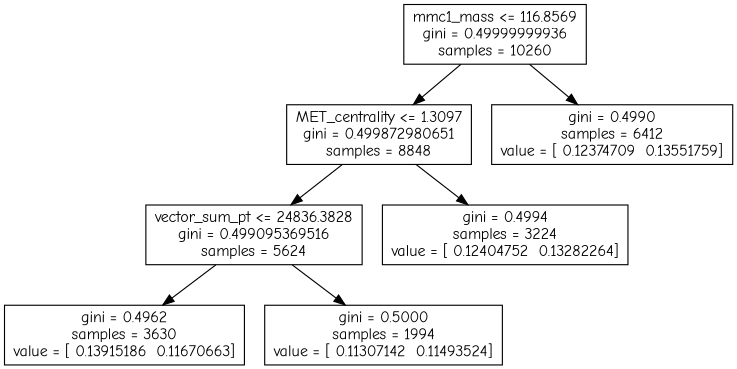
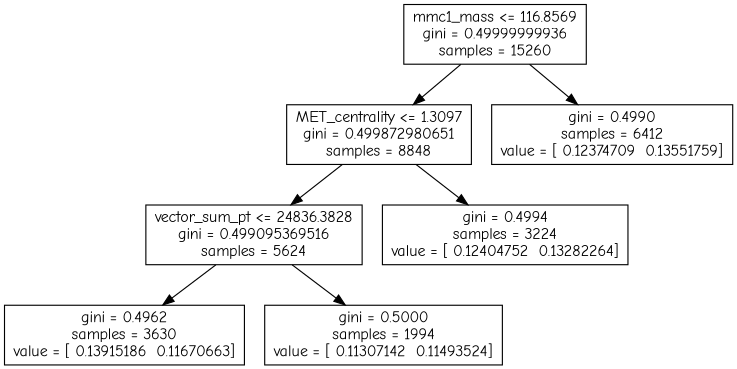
(495, 34) -> (495, 34)
